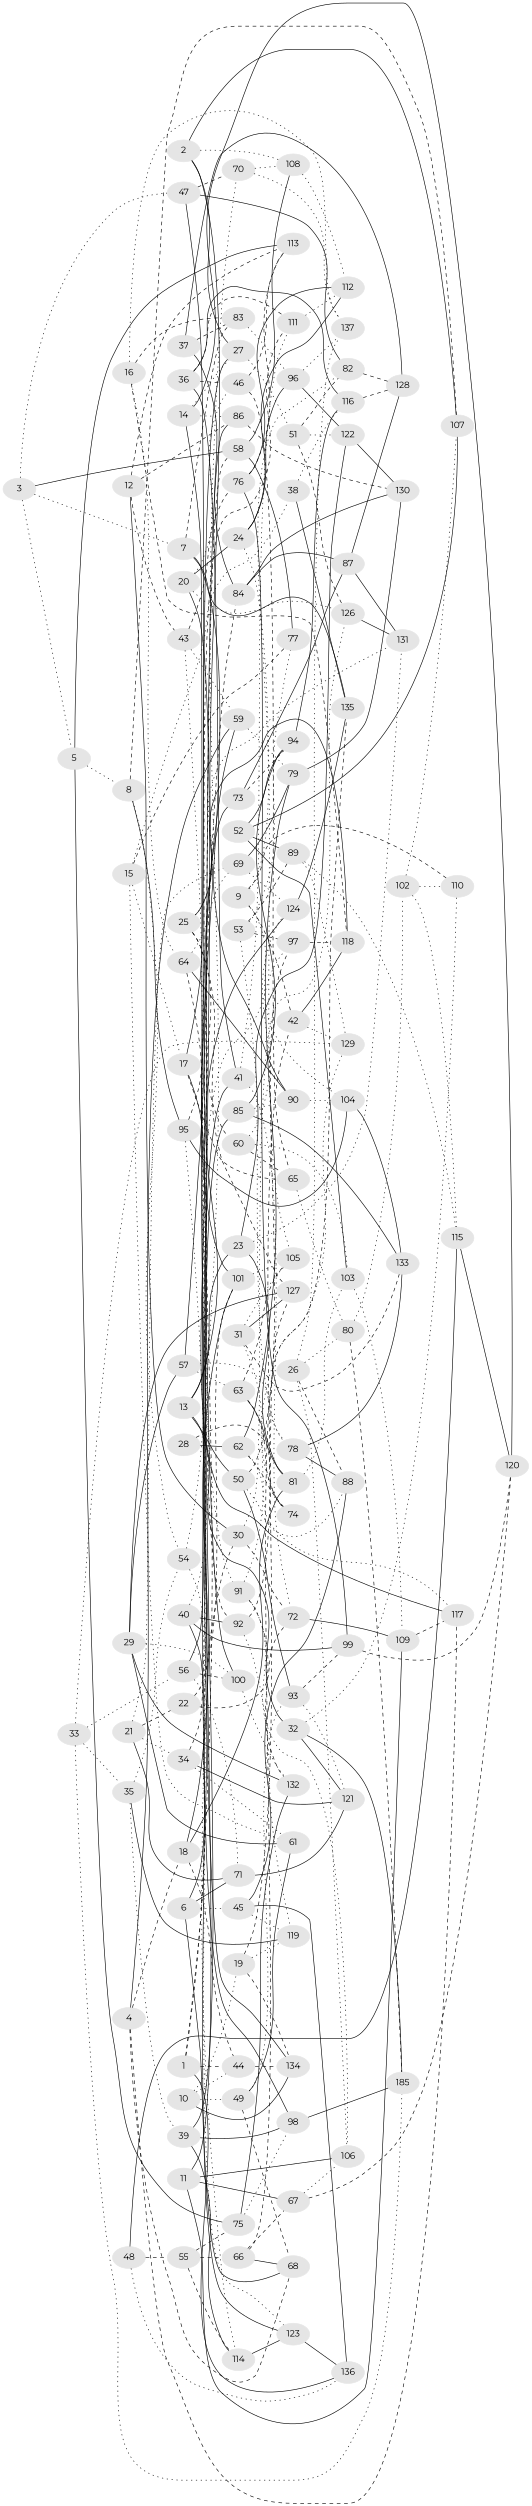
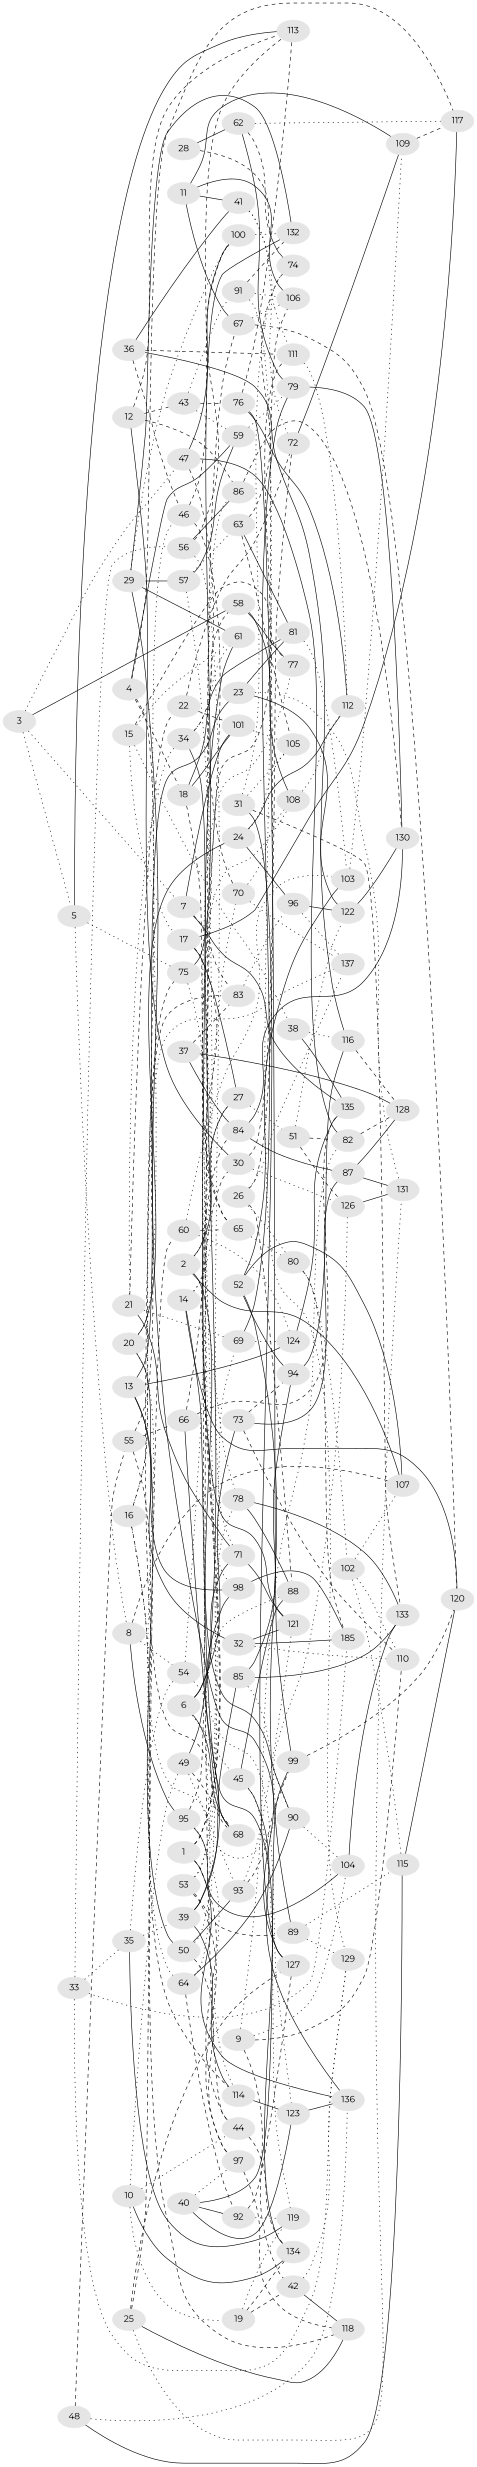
(87, 1483) -> (129, 944)
none -> (307, 1549)
(328, 1763) -> (272, 749)
